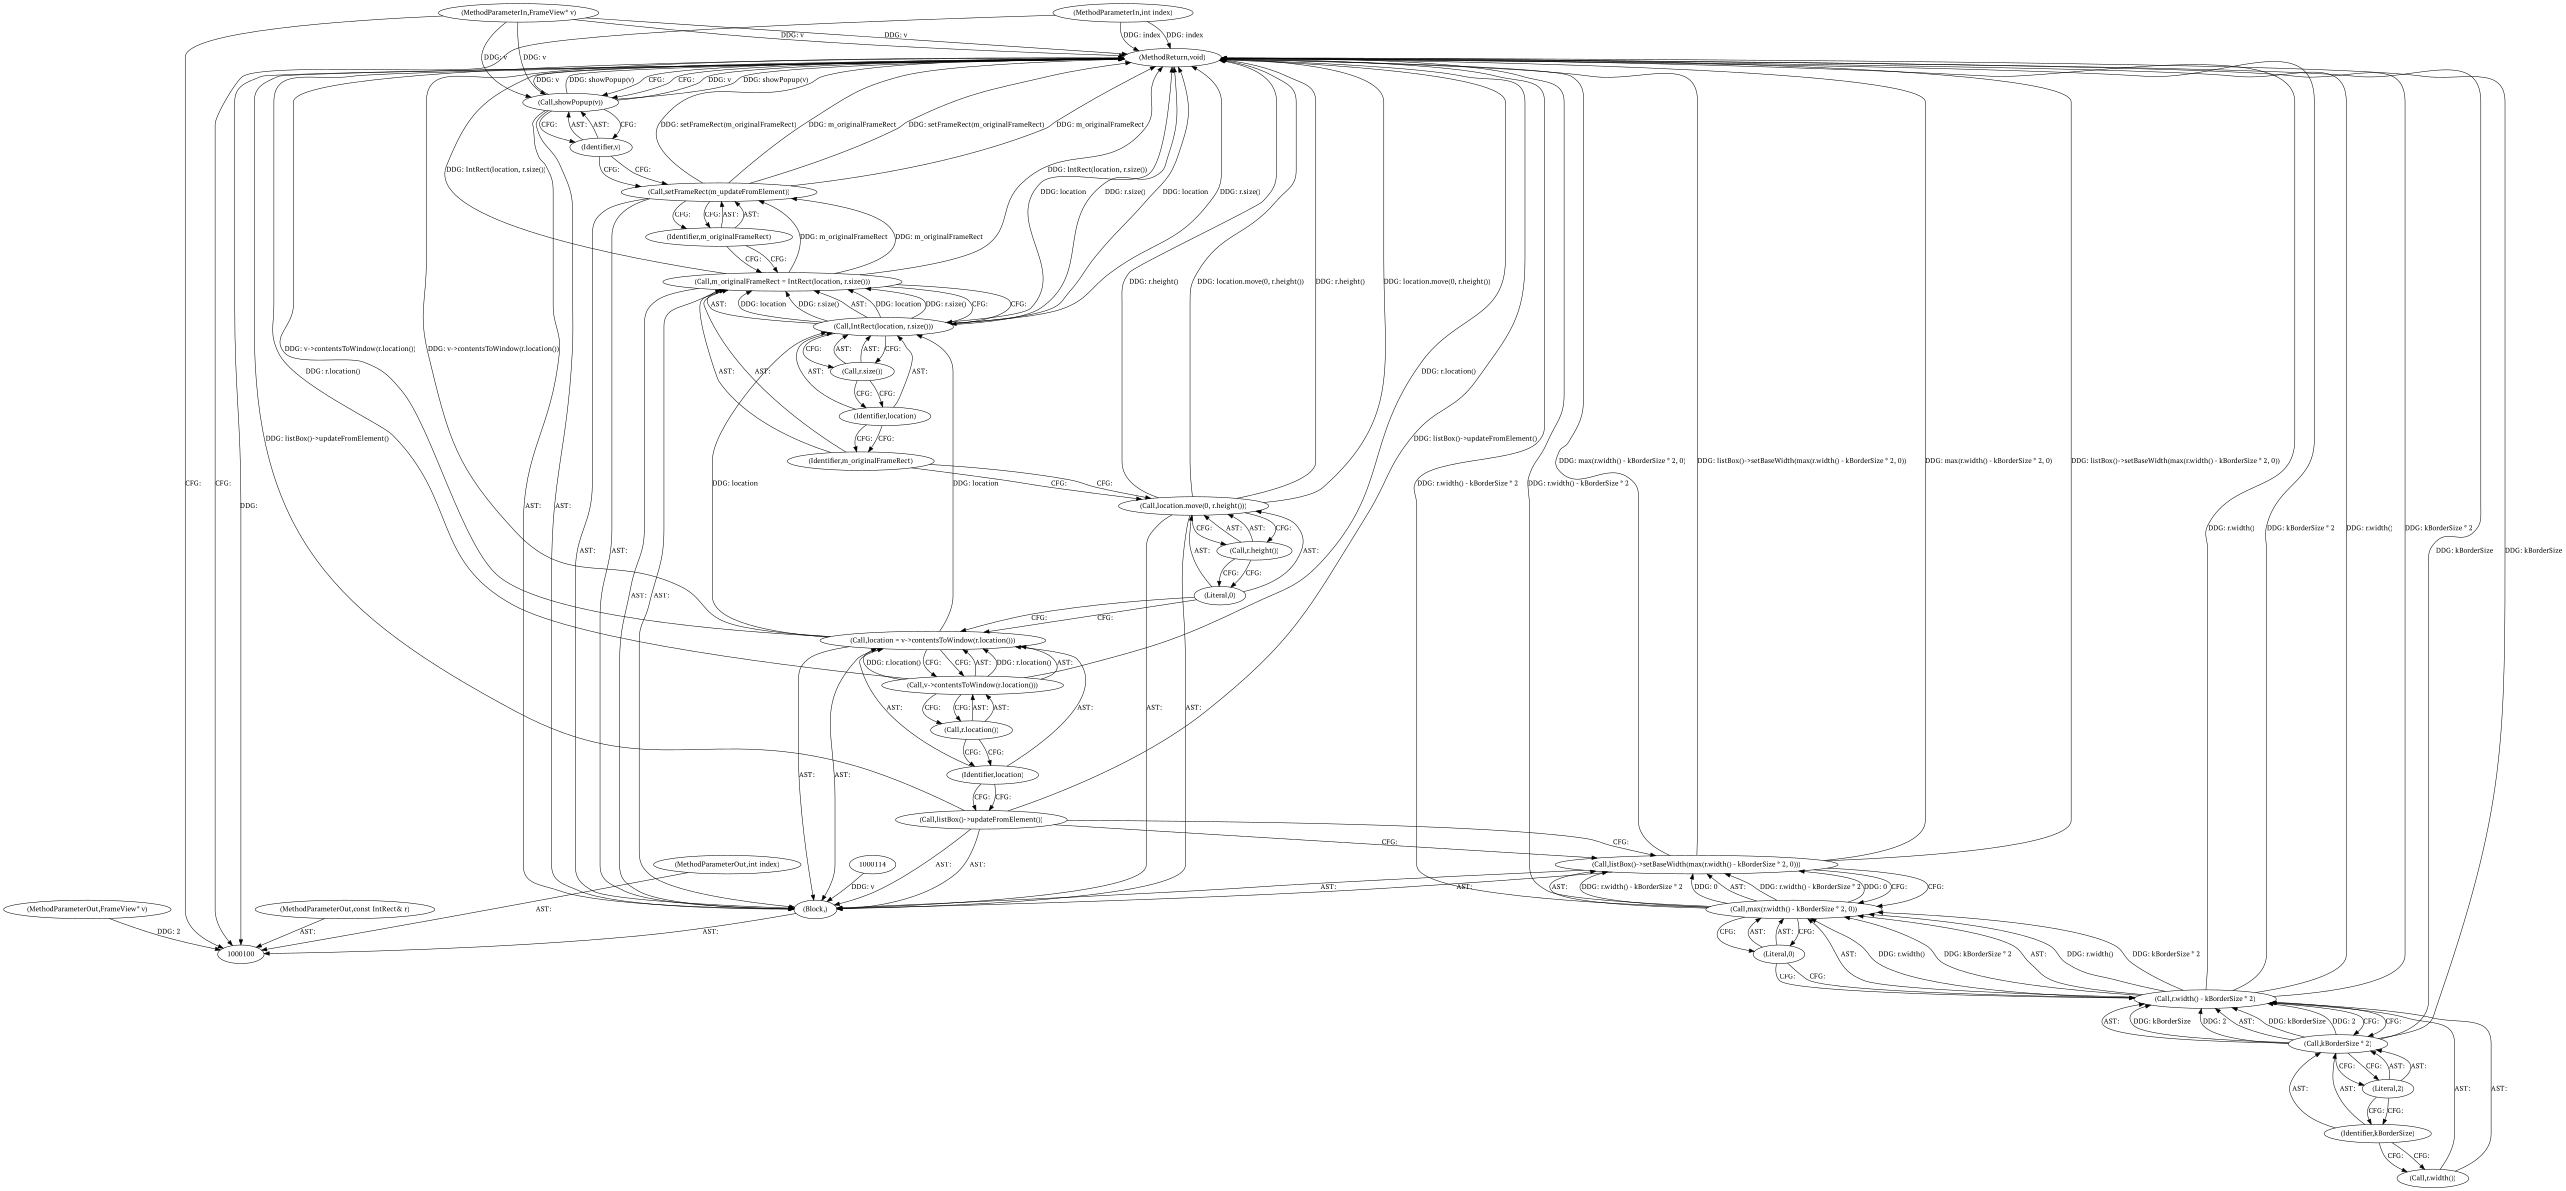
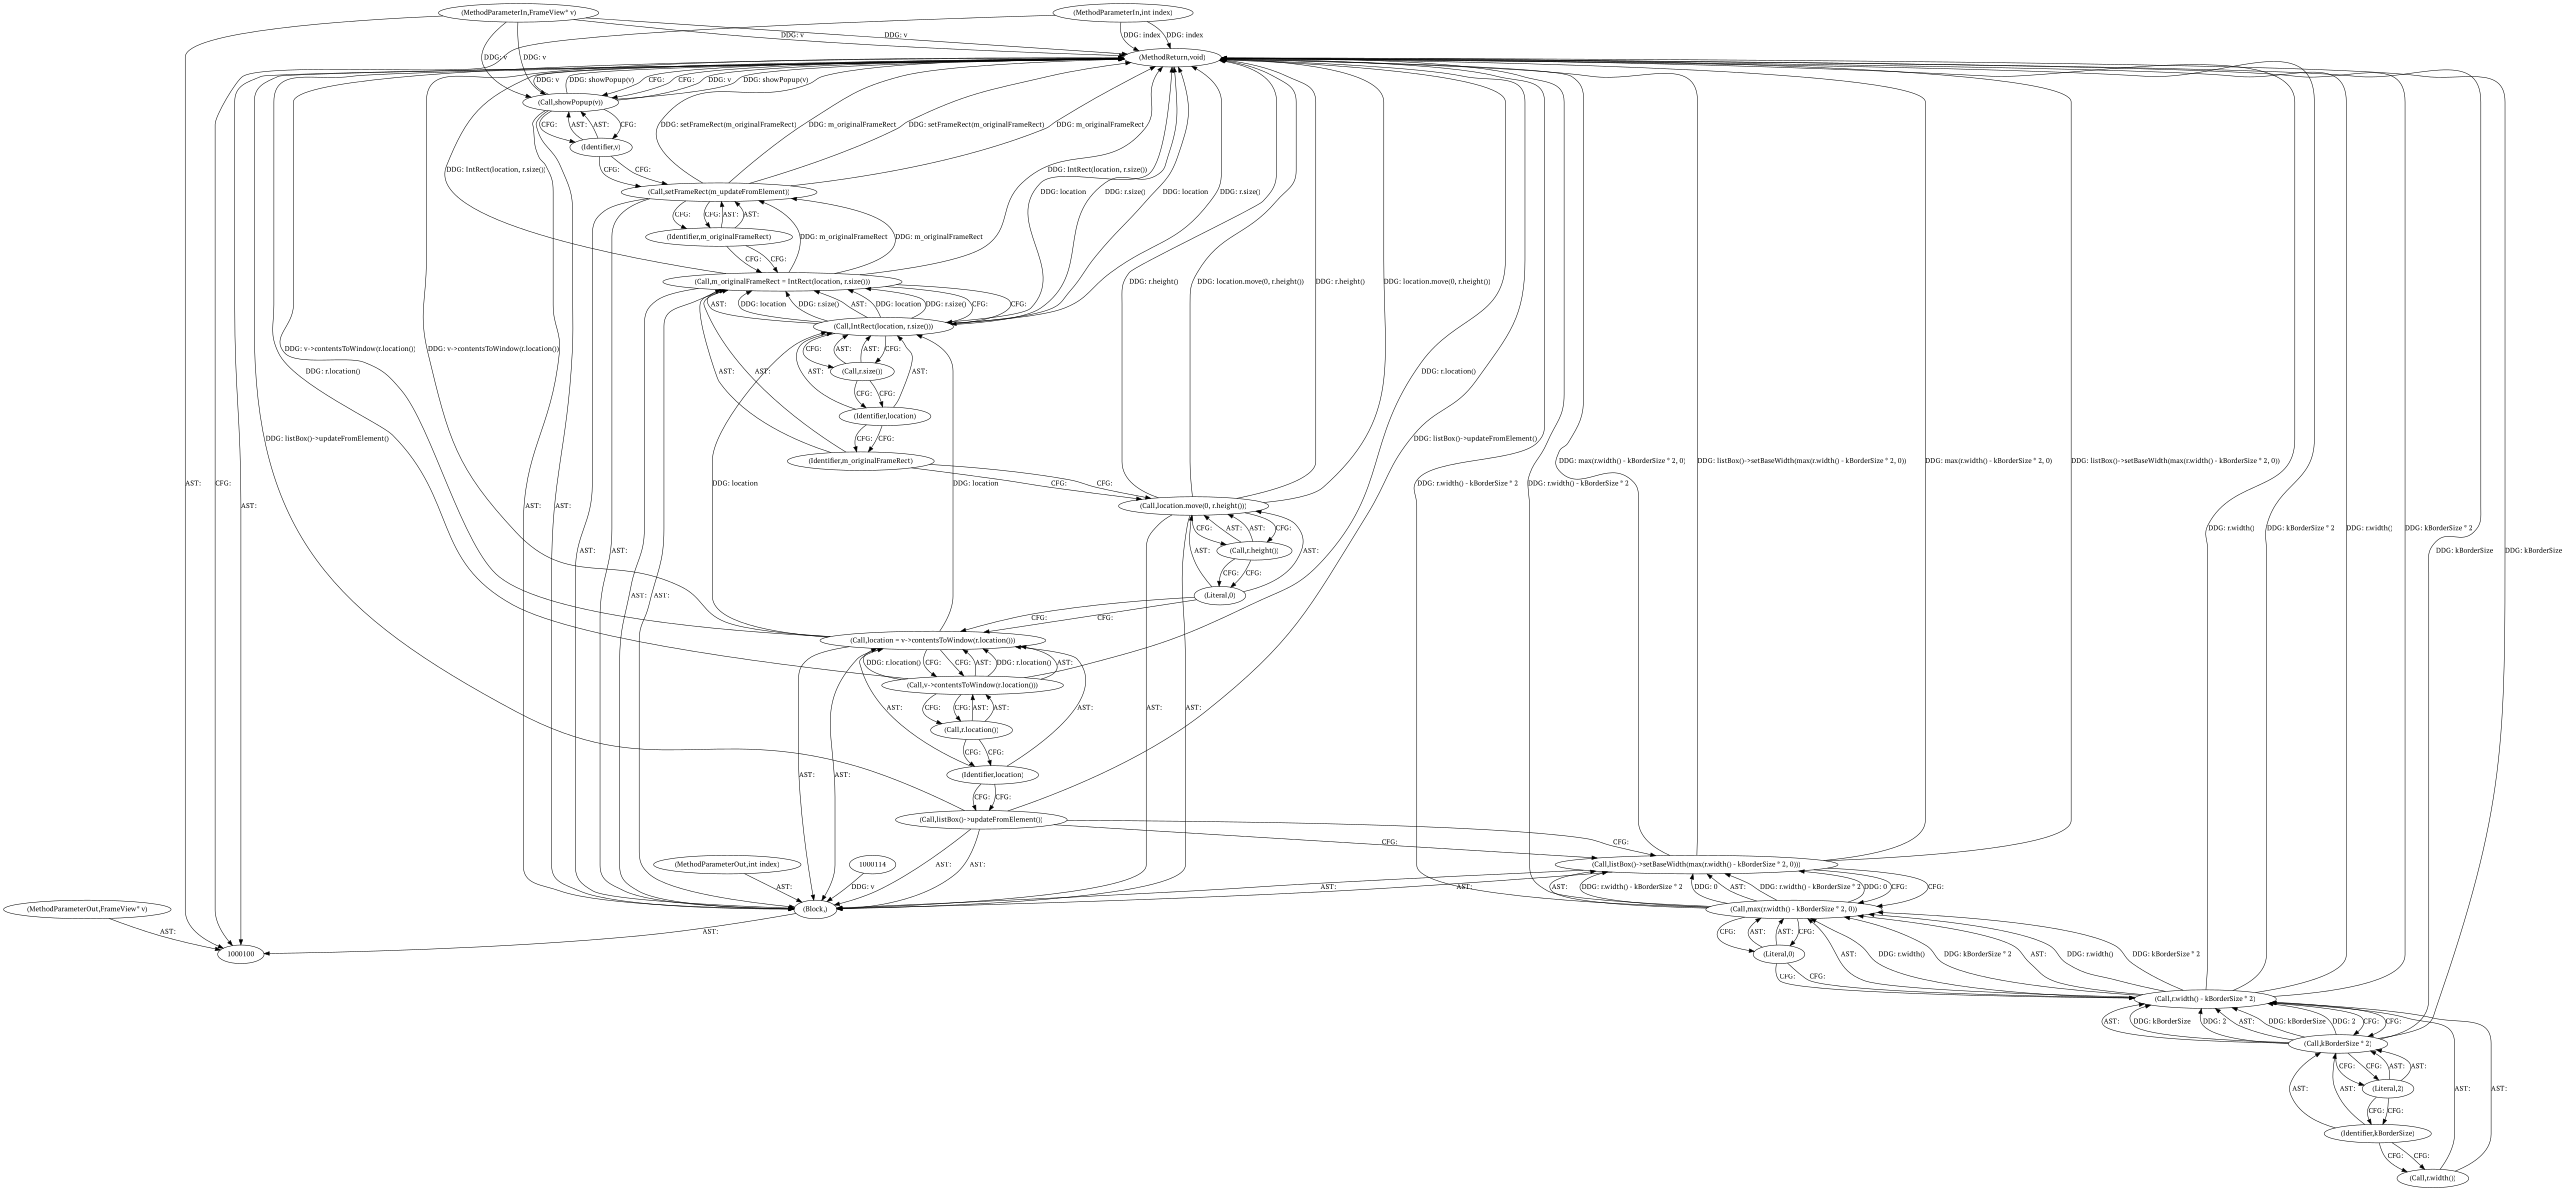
(194, 484) -> (194, 484)
(250, 506) -> (250, 506)
(345, 909) -> none
(478, 912) -> (771, 887)
(169, 932) -> (169, 932)
